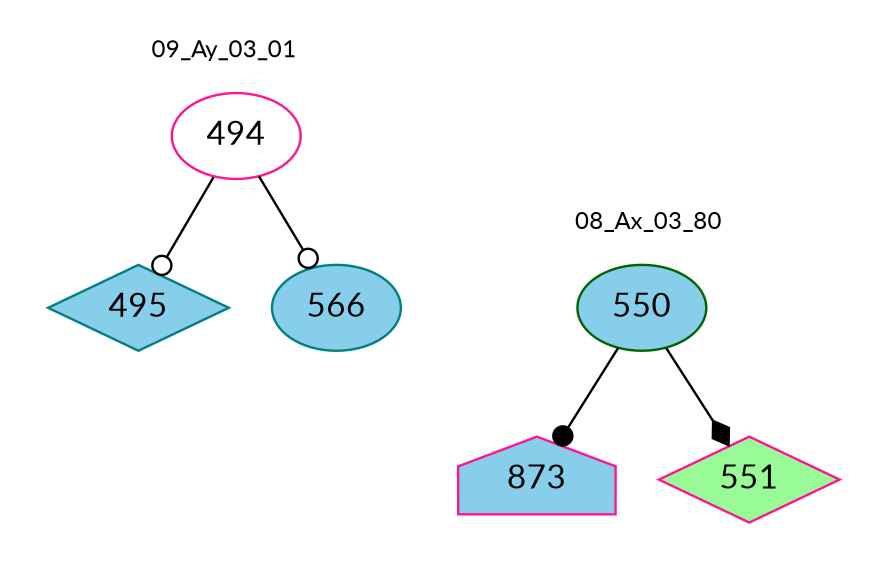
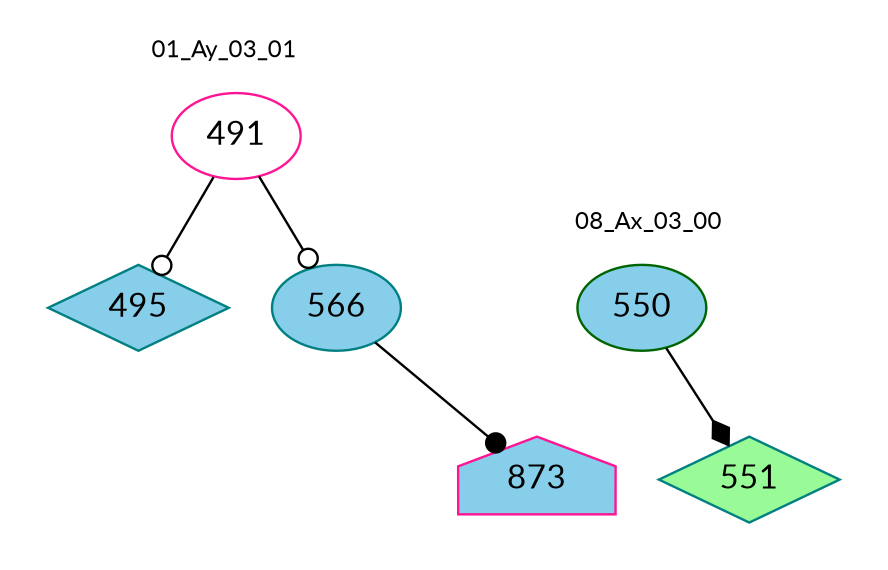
(224, 51) -> (224, 51)
(236, 136) -> (236, 136)
(649, 223) -> (649, 223)
(593, 388) -> (454, 408)
(749, 480) -> (749, 480)
